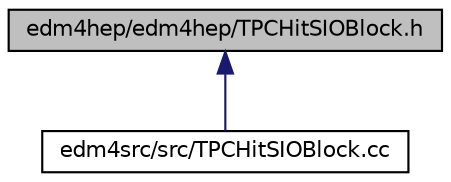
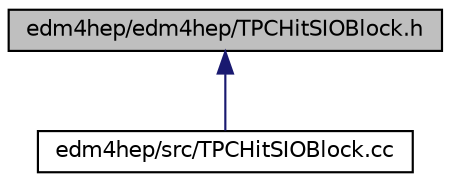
(225, 152) -> (225, 152)
